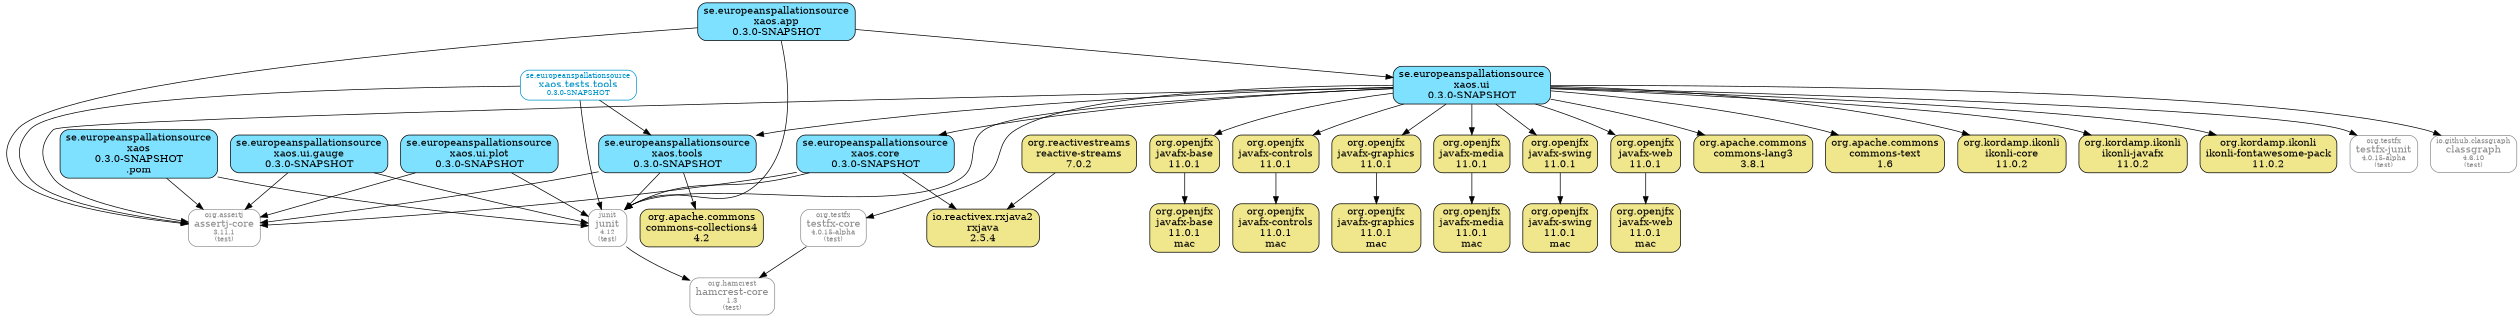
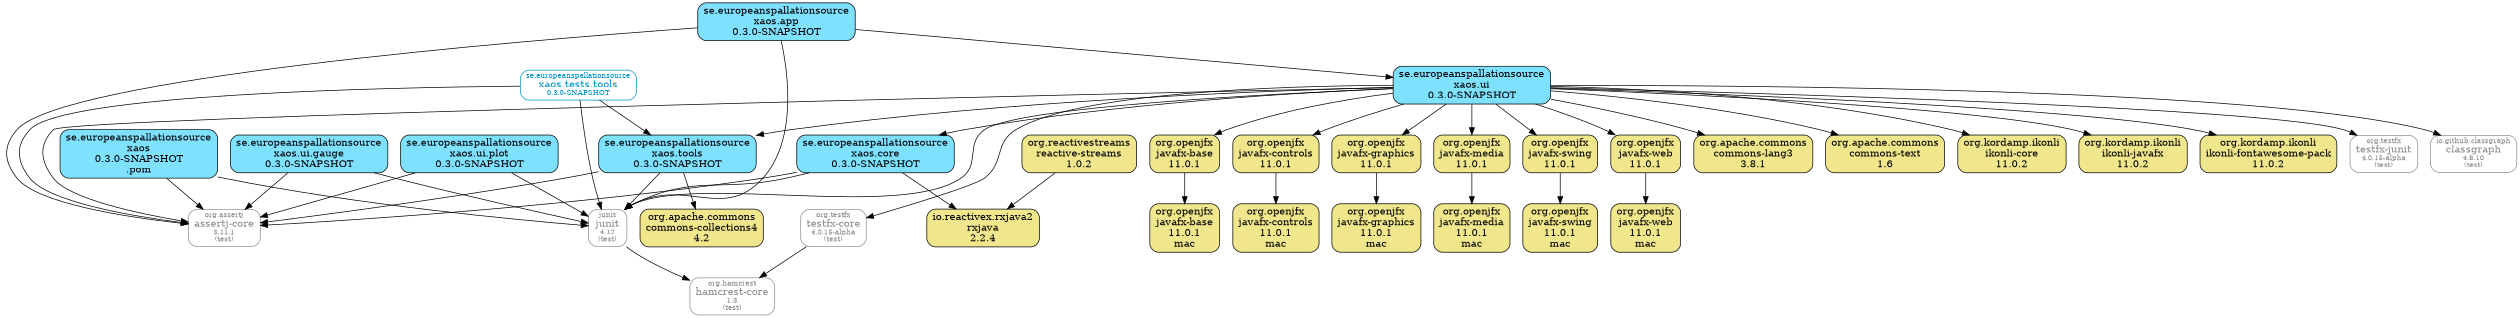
(1079, 164) -> (1079, 164)
(983, 238) -> (983, 238)
